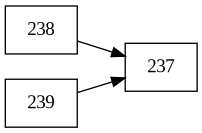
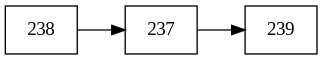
(95, 87) -> (215, 30)
